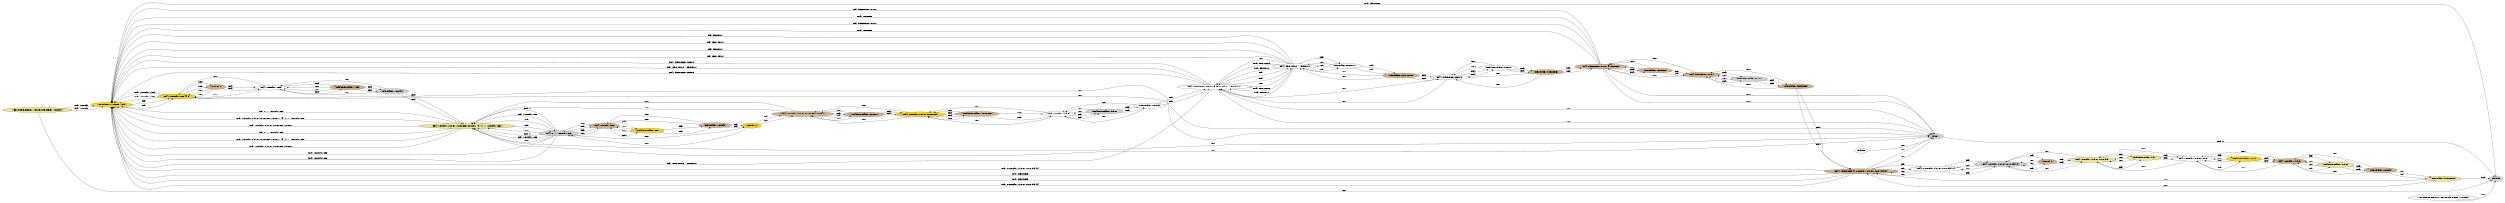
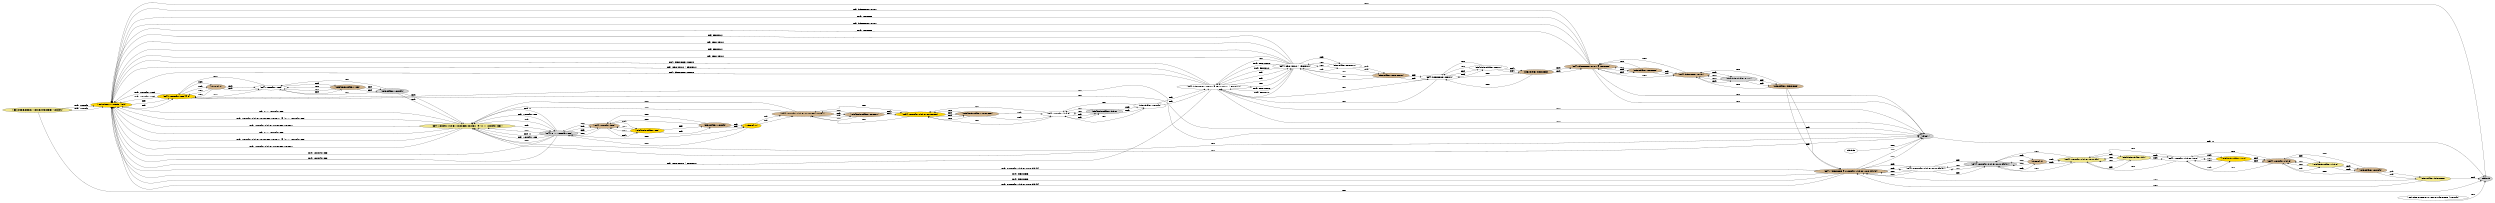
(1372, 4) -> (1367, 4)
